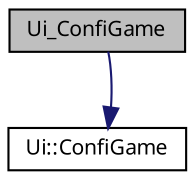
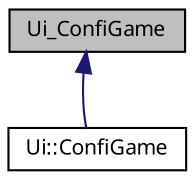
(111, 79) -> (83, 101)
